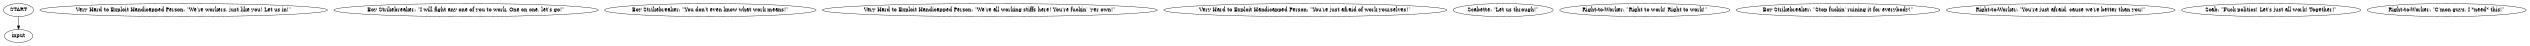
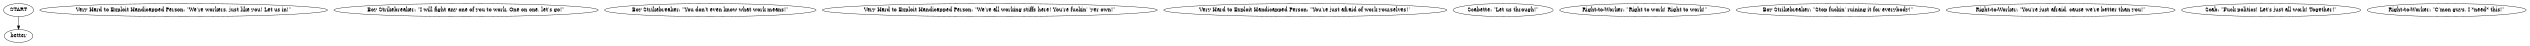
(19, 36) -> (19, 36)
